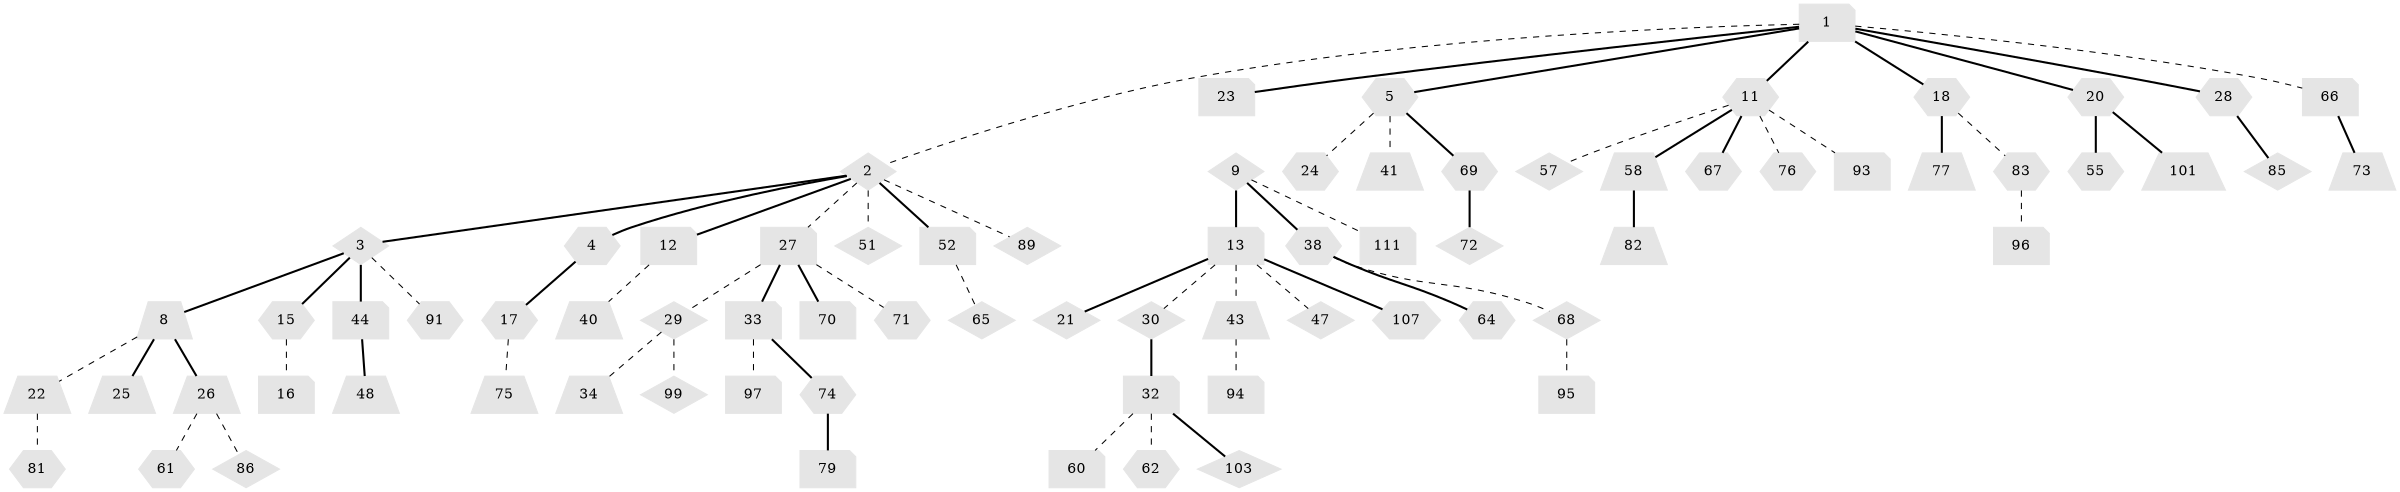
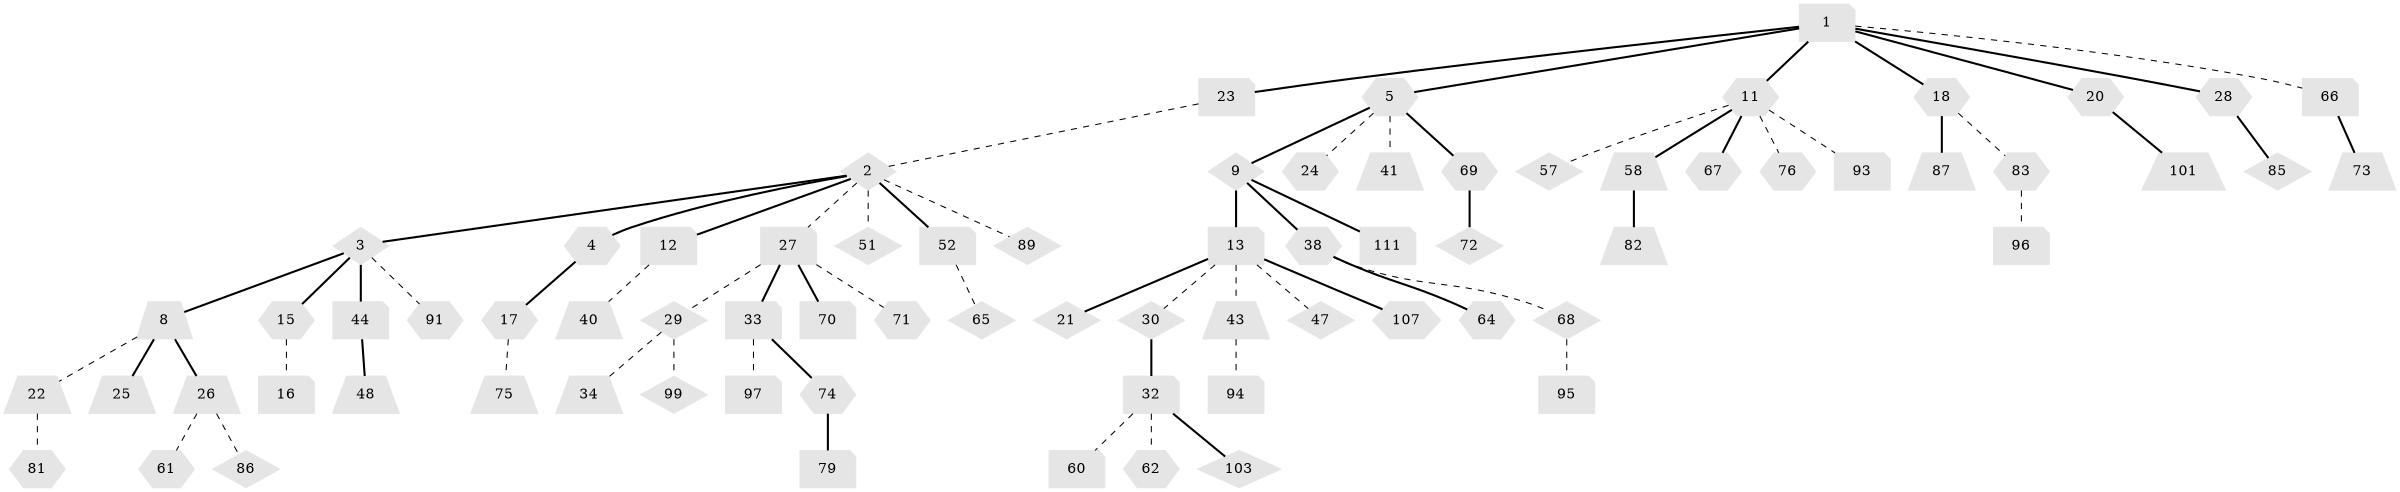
(1336, 57) -> (1044, 135)
none -> (1311, 135)
(1942, 172) -> (1942, 172)
(2096, 172) -> none
(1306, 206) -> (1306, 206)
